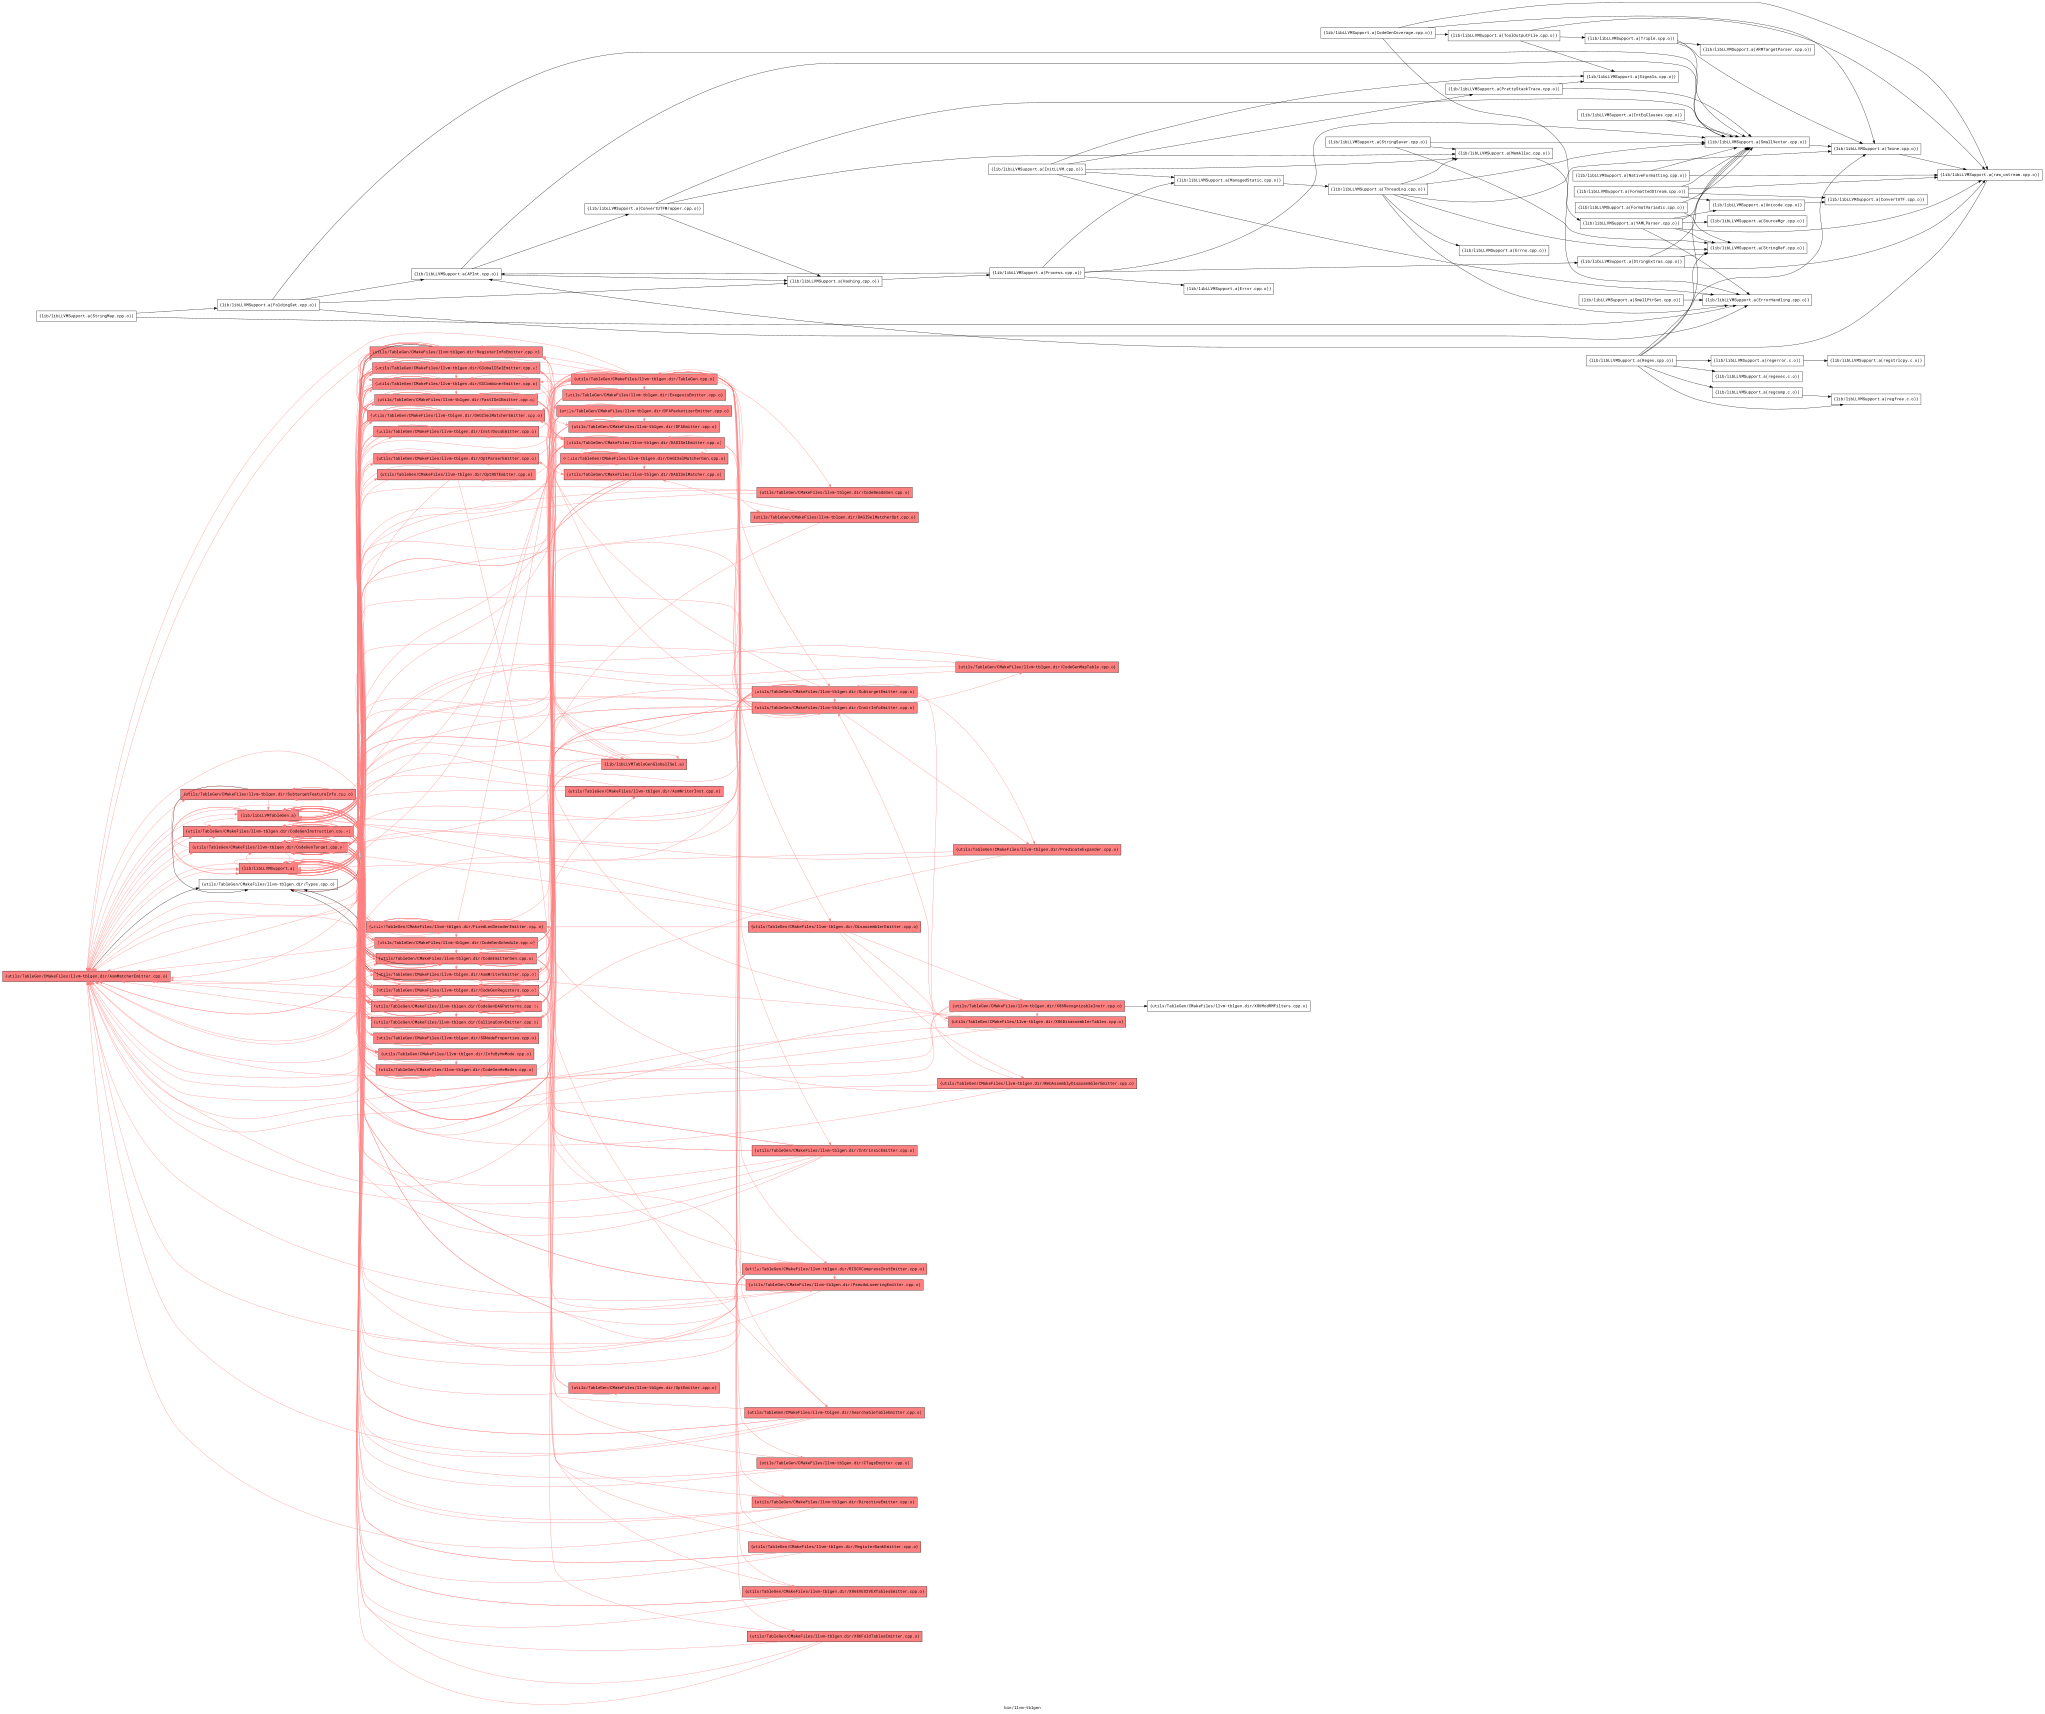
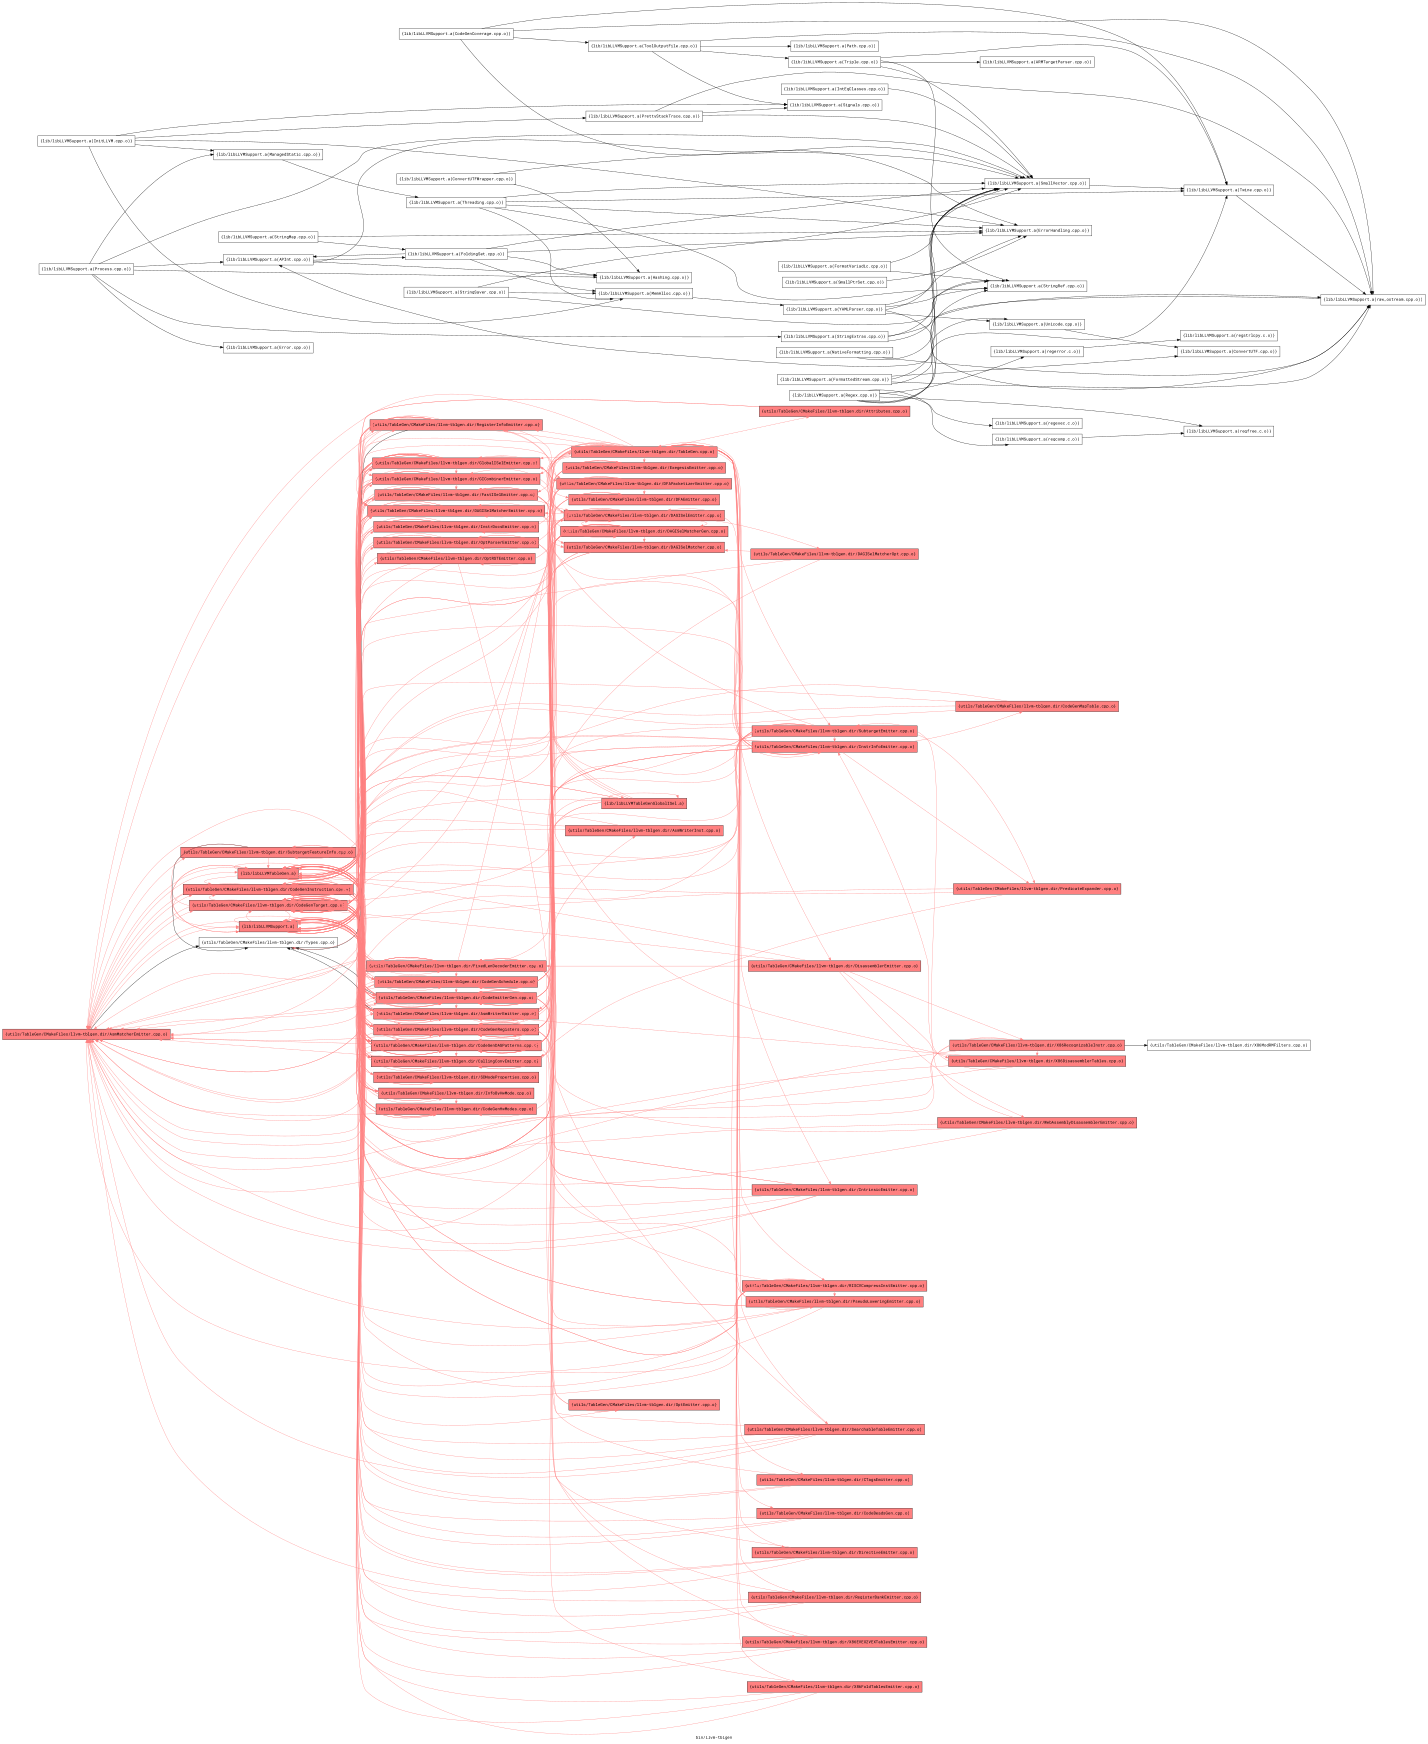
none -> (835, 46)
none -> (1054, 92)
(1058, 156) -> (530, 279)
none -> (932, 175)
(1757, 221) -> none
(549, 242) -> (358, 259)
(1504, 251) -> none
(934, 277) -> (364, 274)
none -> (835, 411)
